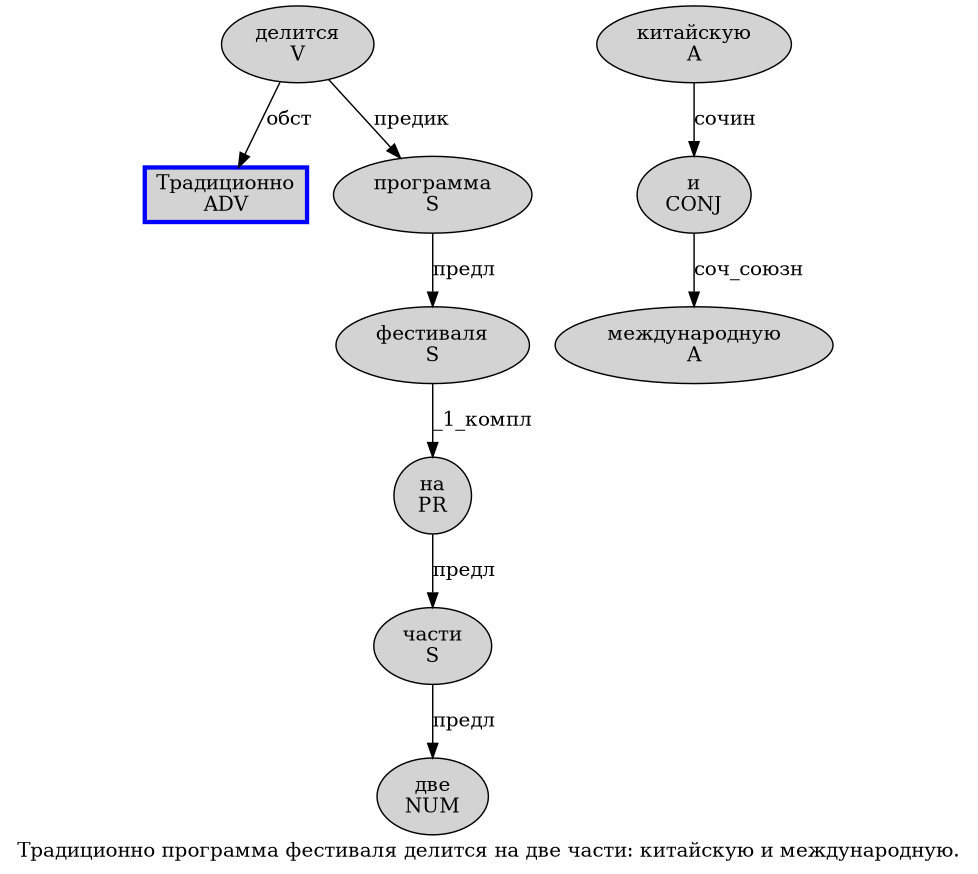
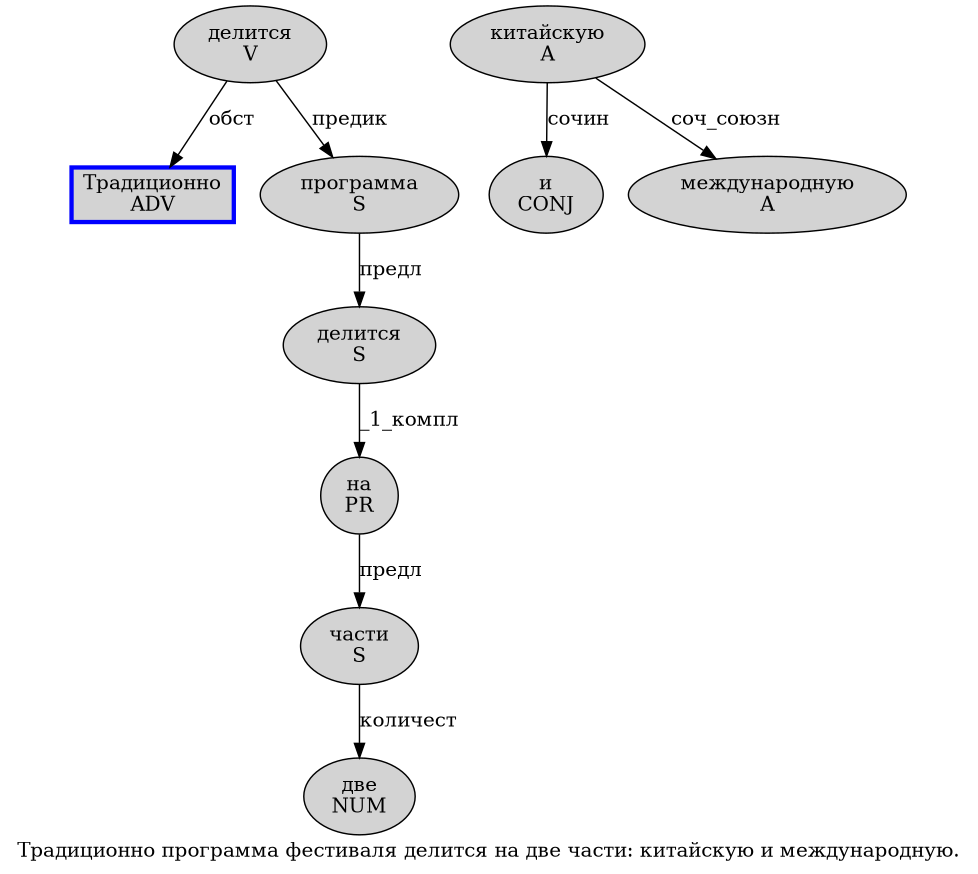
(694, 263) -> (650, 114)
(433, 345) -> (359, 345)
(464, 721) -> (408, 721)
